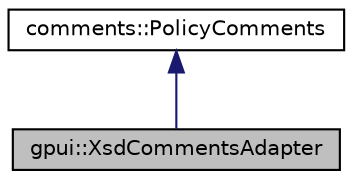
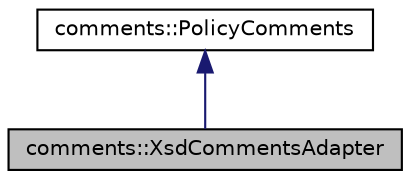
(176, 150) -> (205, 150)
